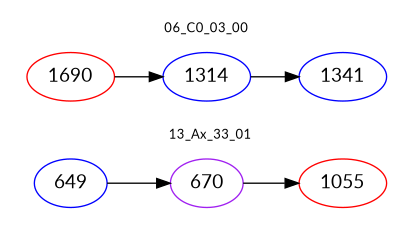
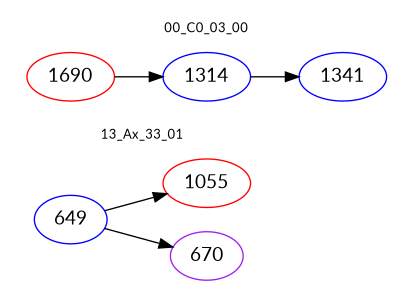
(207, 29) -> (207, 29)
(264, 183) -> (129, 204)
